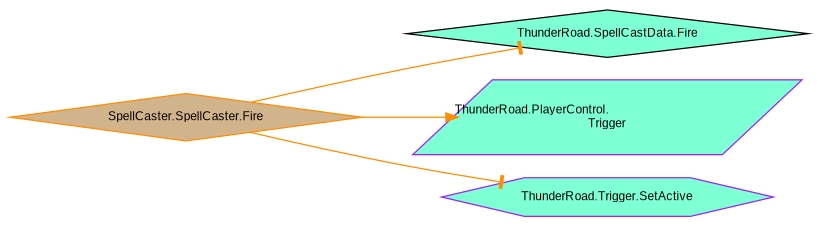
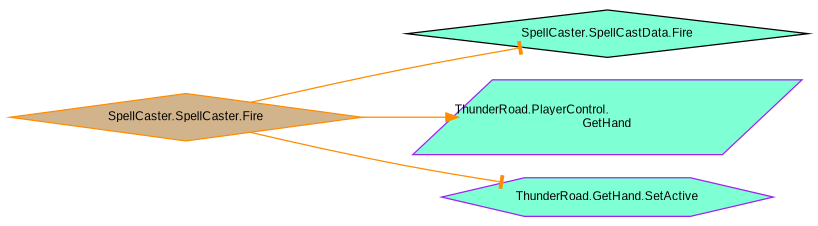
(607, 34) -> (607, 34)
(607, 117) -> (607, 117)
(607, 197) -> (607, 197)
